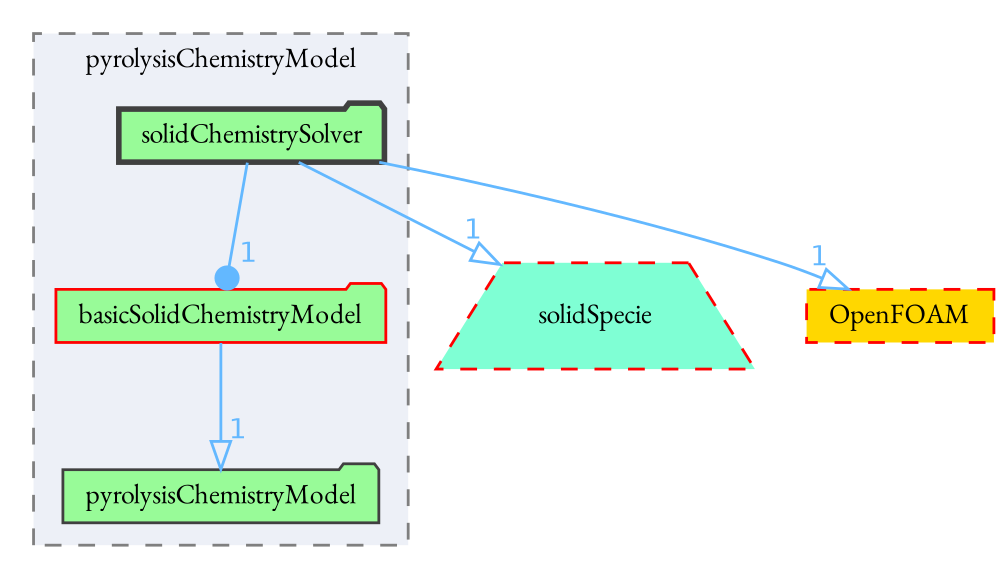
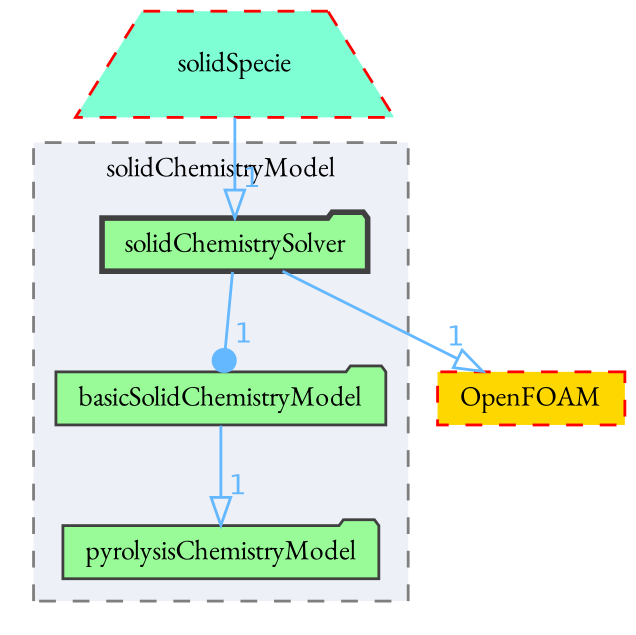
(221, 60) -> (221, 169)
(387, 207) -> (235, 161)
(221, 316) -> (221, 398)
